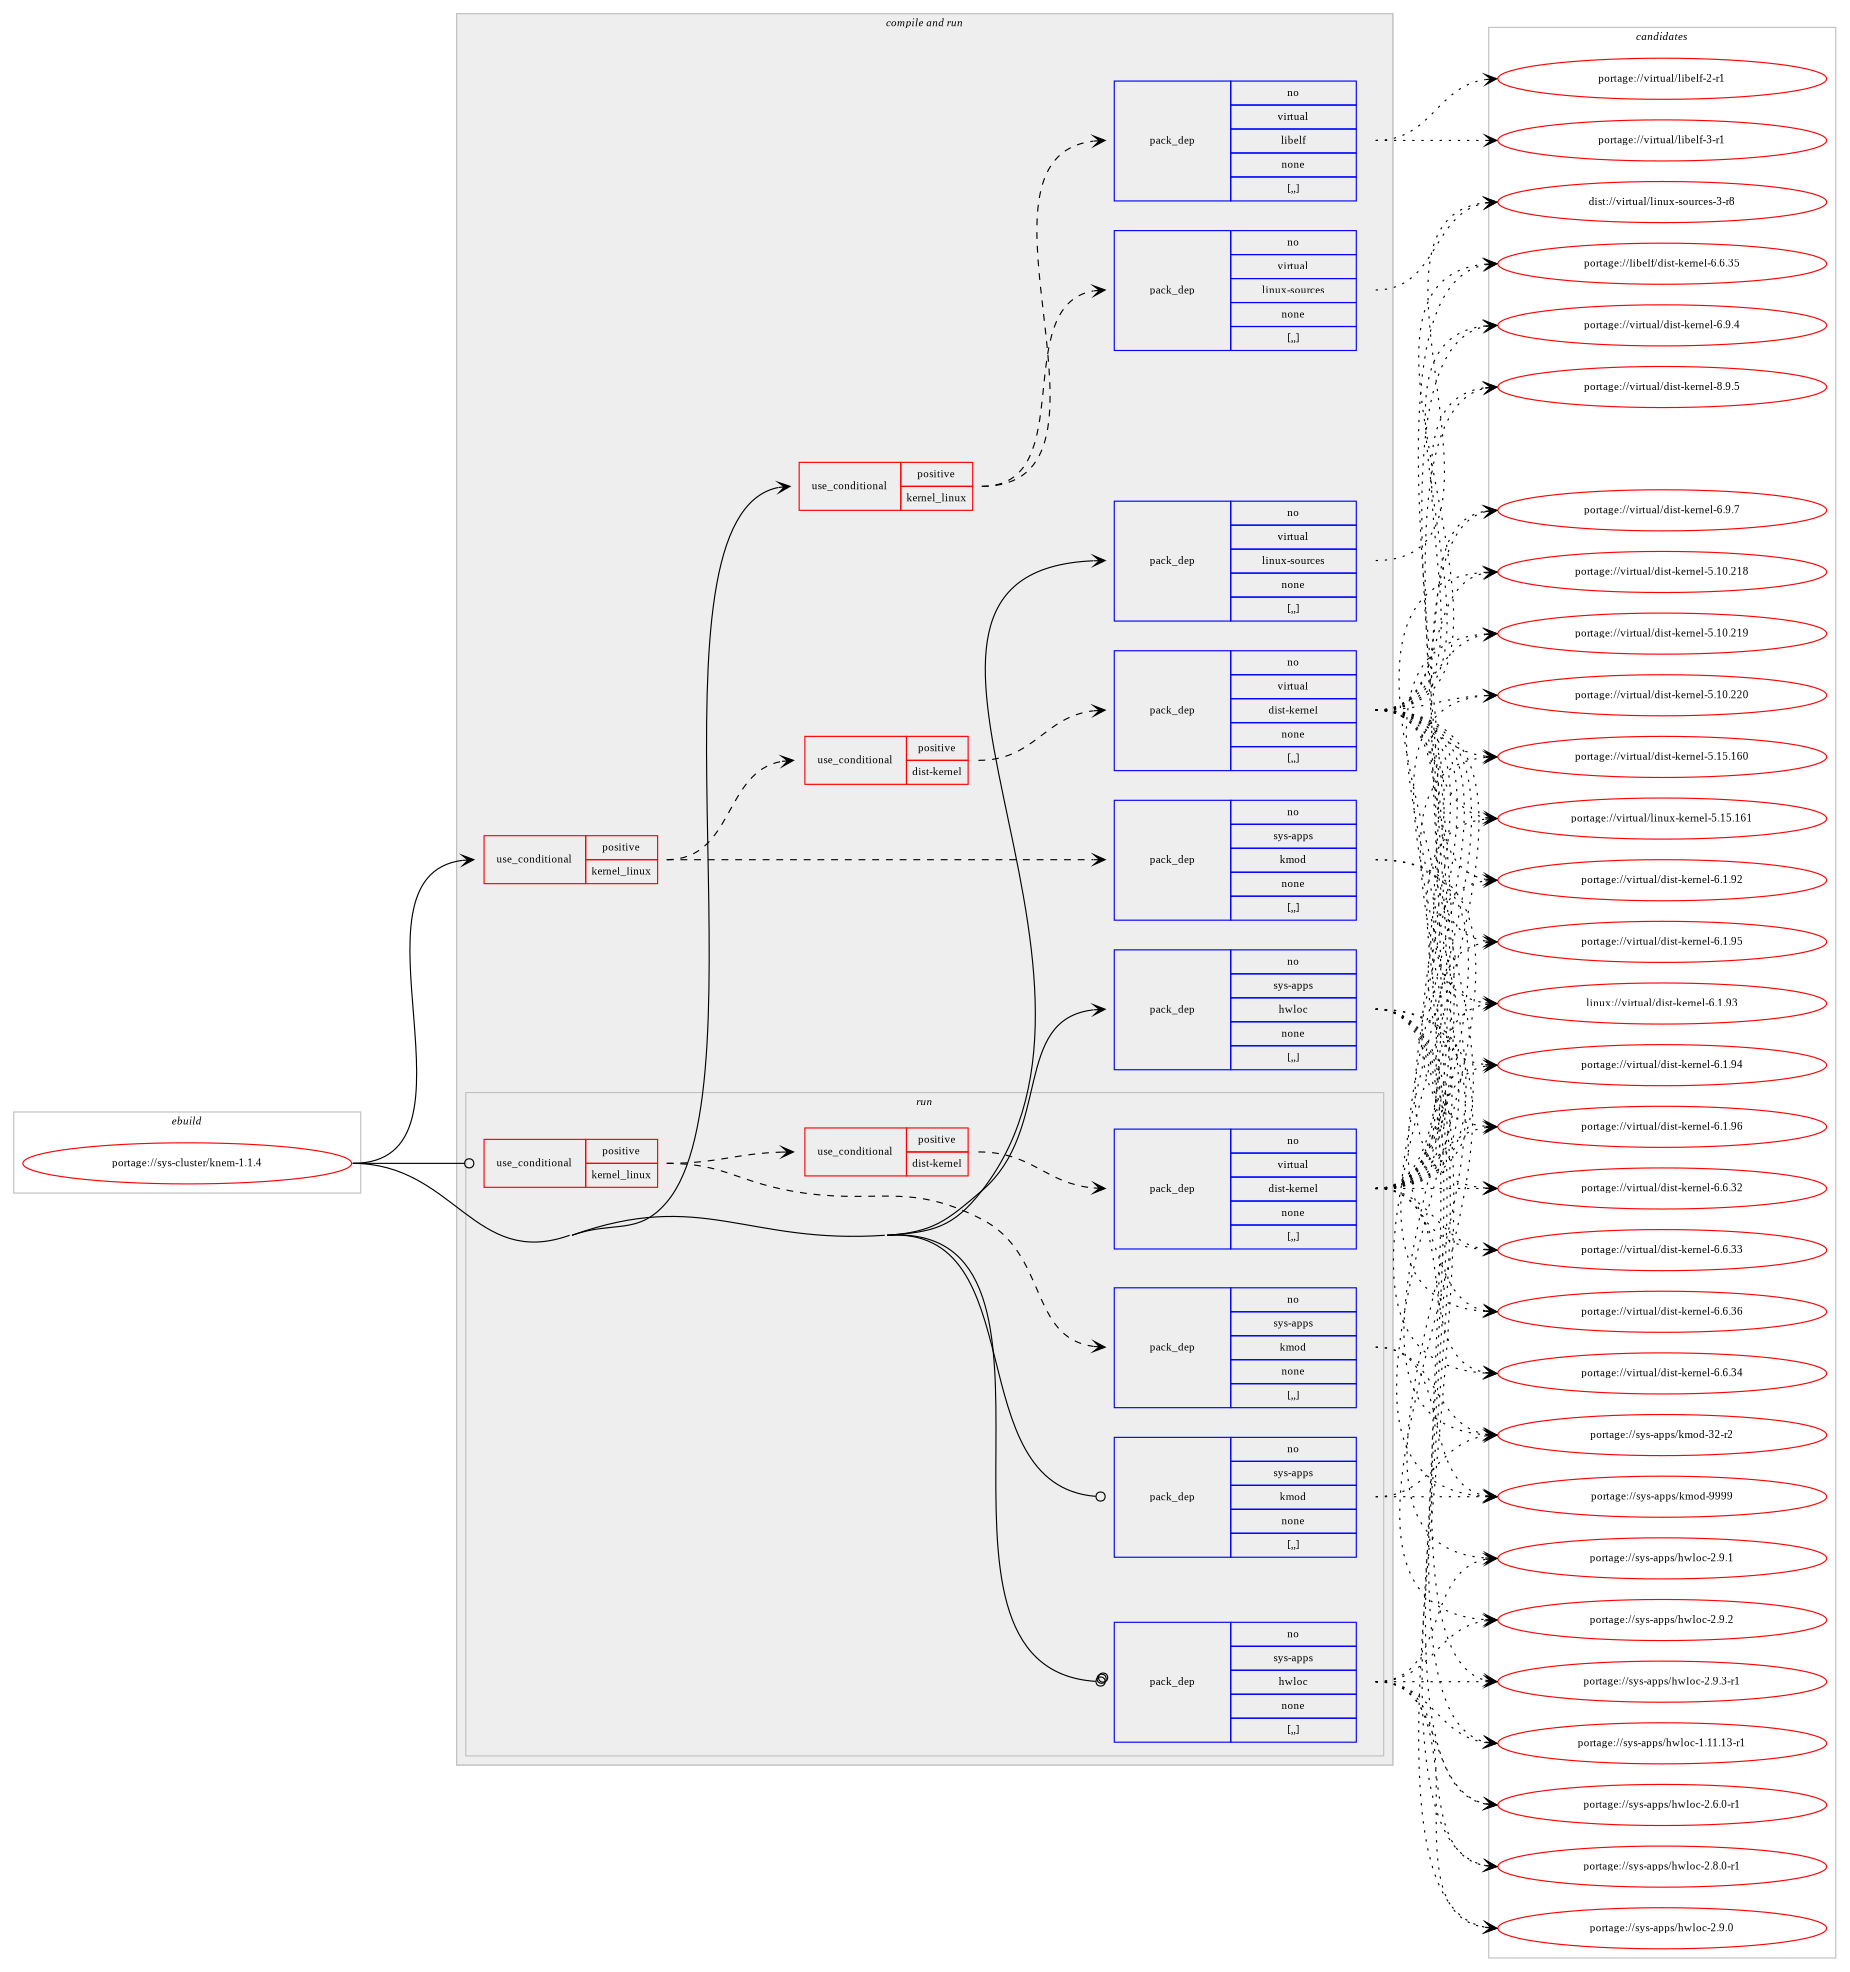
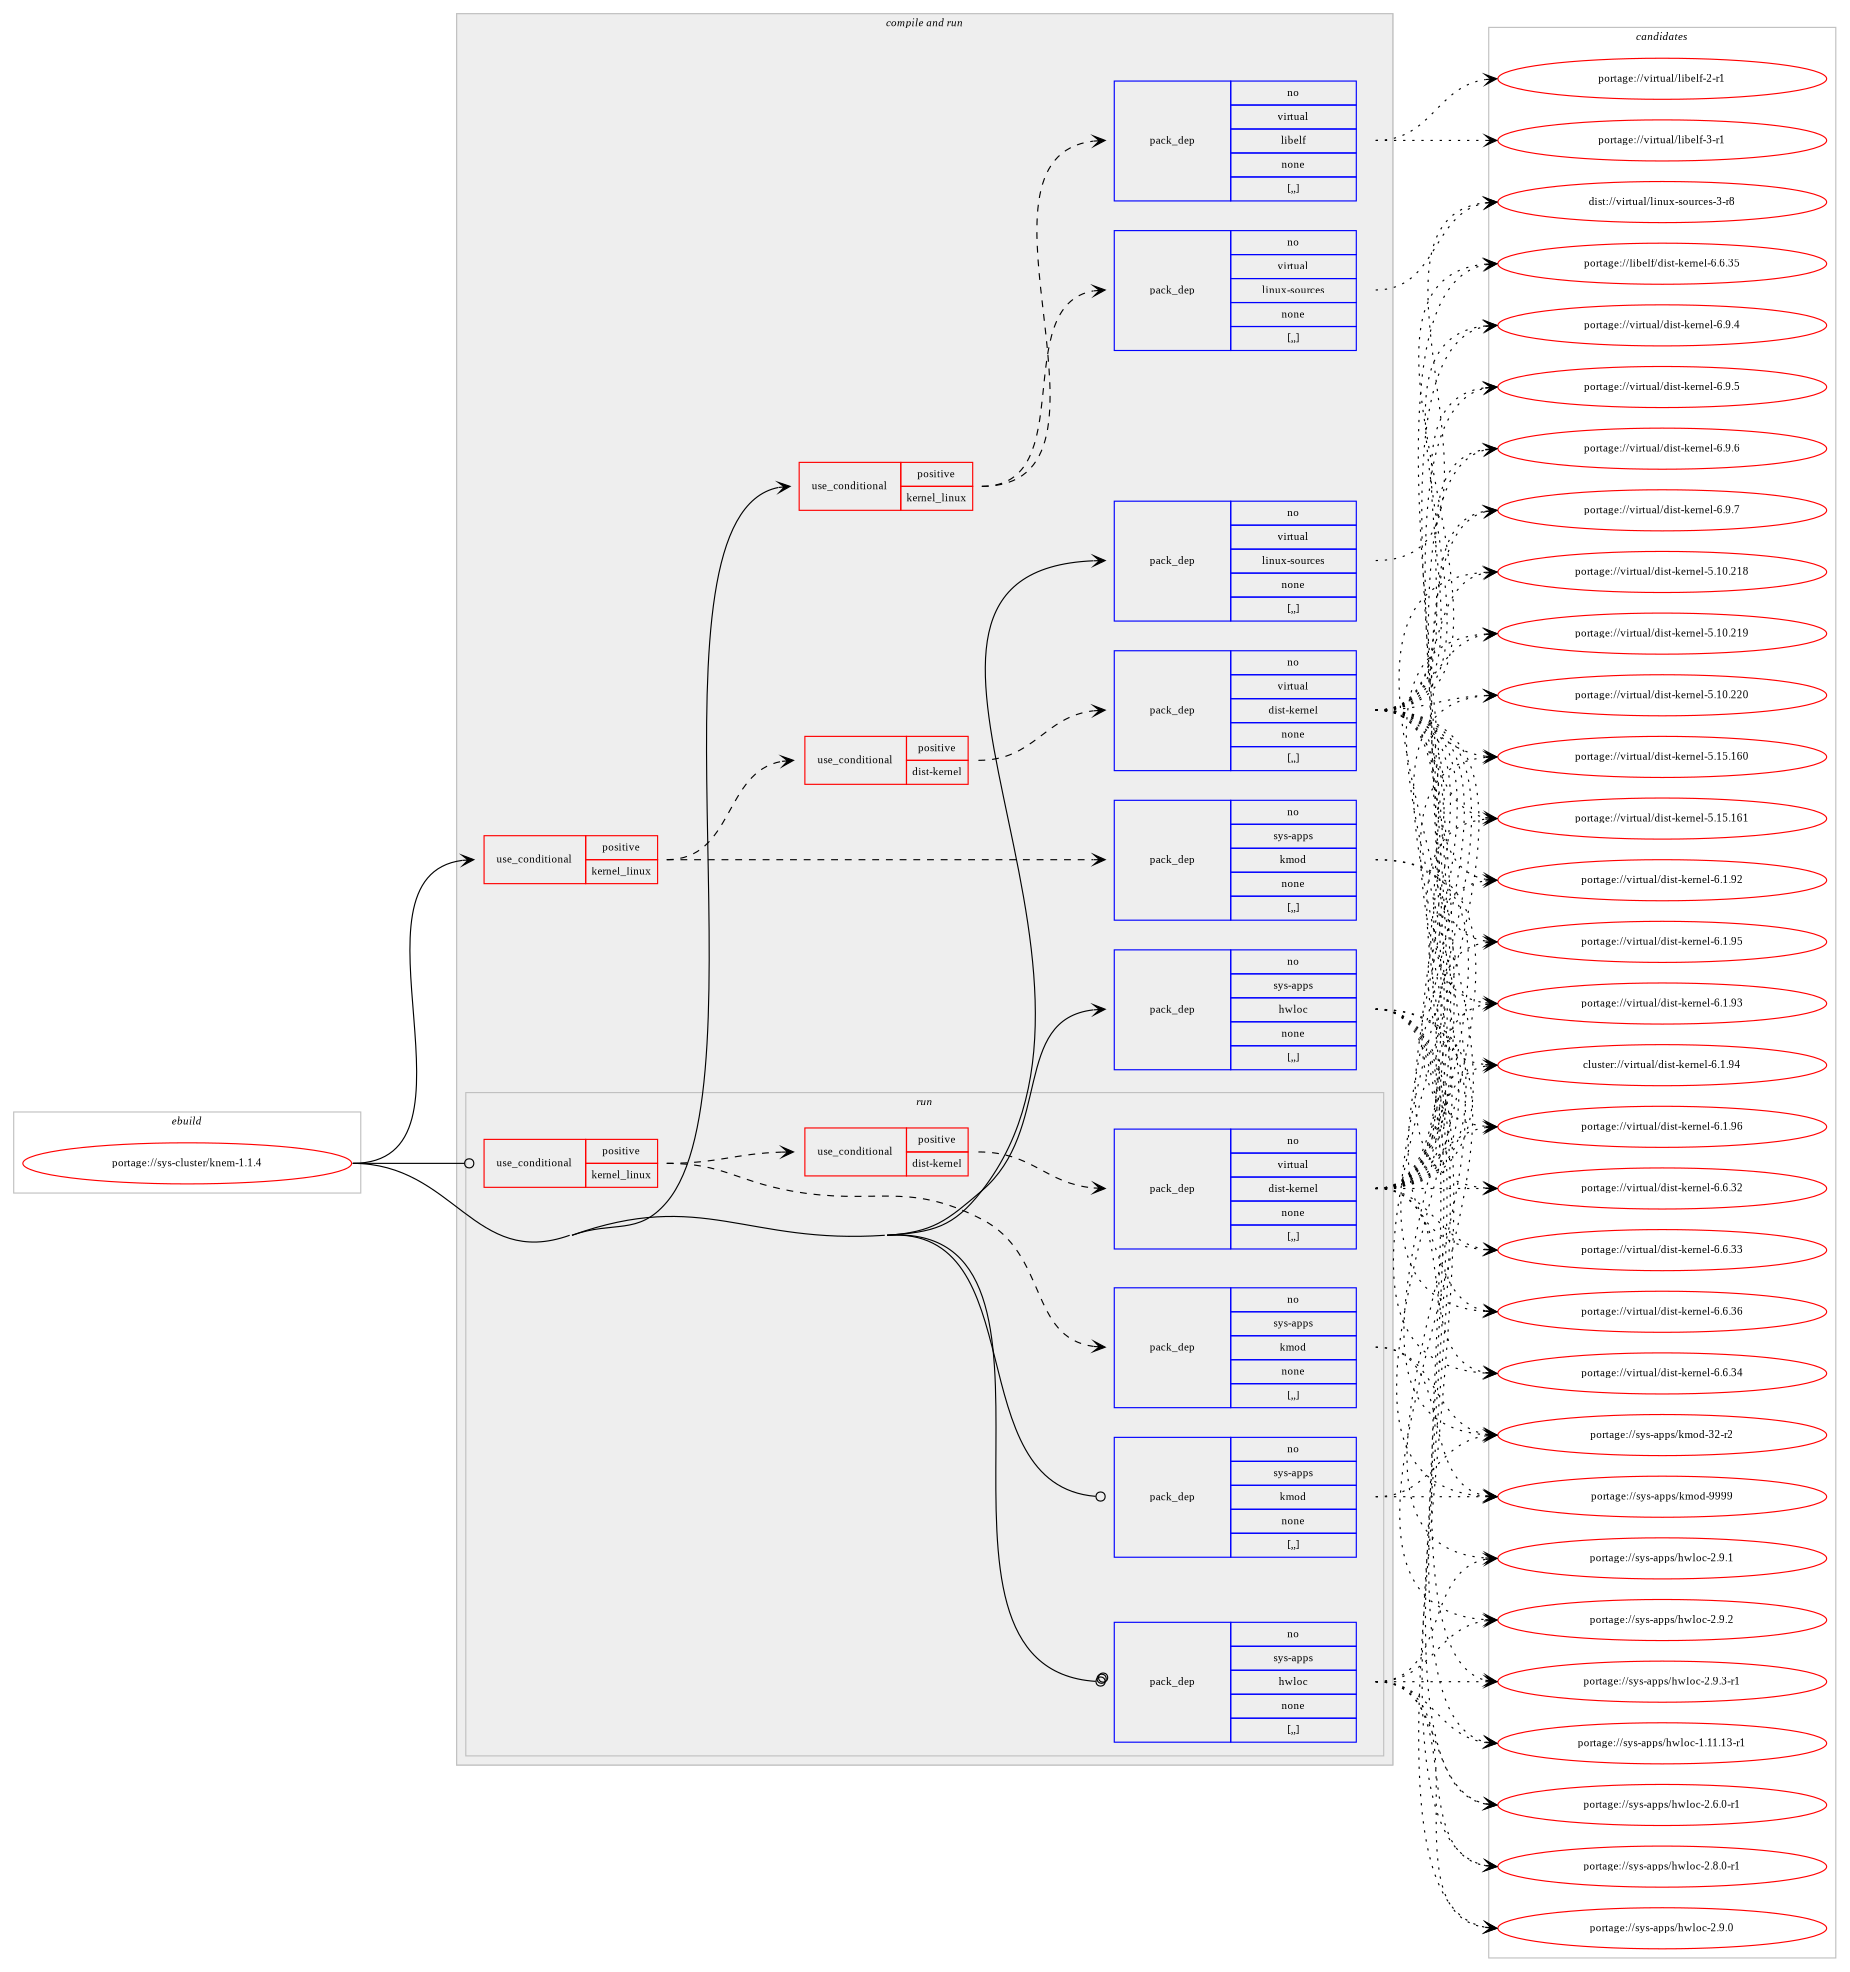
(1662, 387) -> (1662, 387)
none -> (1662, 449)
(1662, 819) -> (1662, 819)
(1662, 1004) -> (1662, 1004)
(1662, 1065) -> (1662, 1065)
